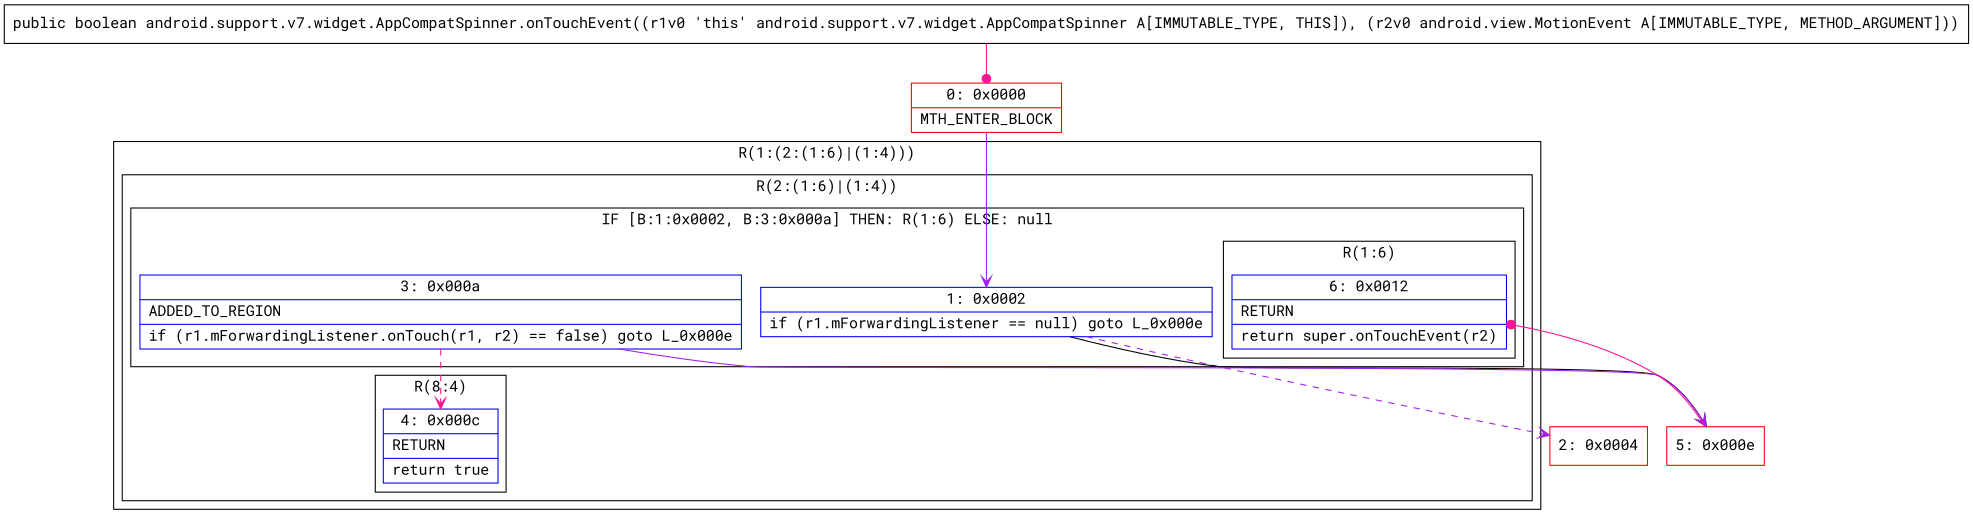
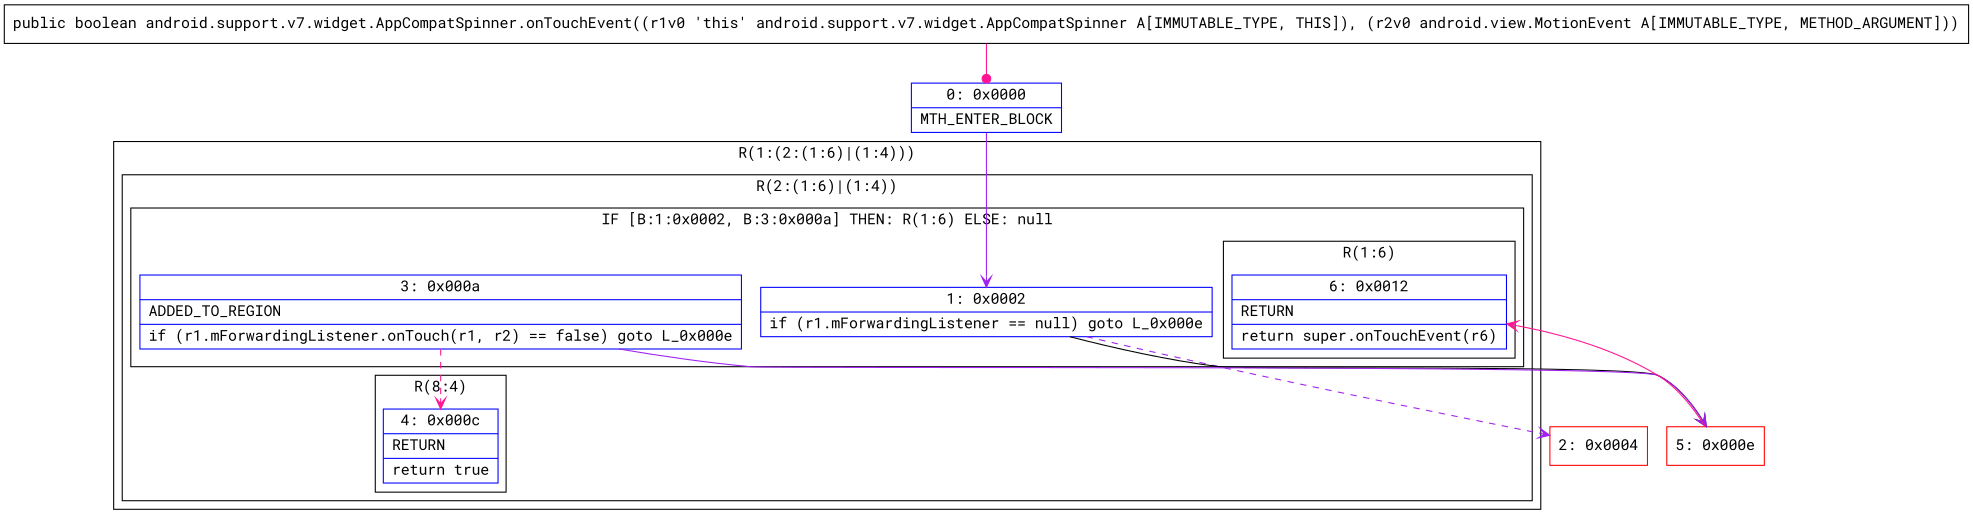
(986, 108) -> (986, 108)
(1369, 336) -> (1369, 336)
(1622, 357) -> (1623, 357)
